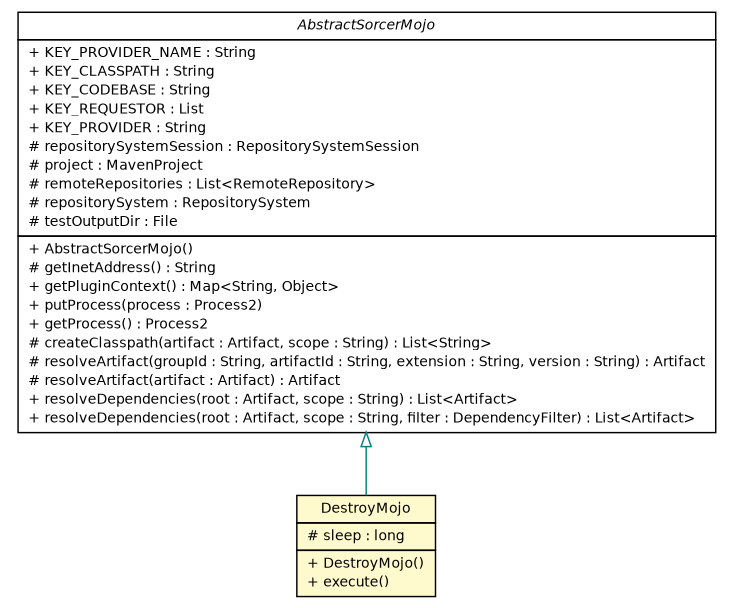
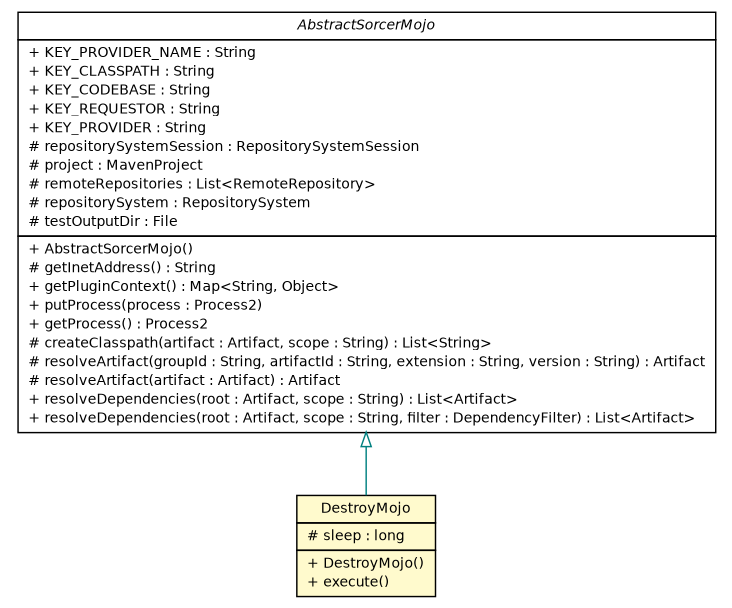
(116, 109) -> (124, 109)
